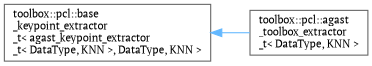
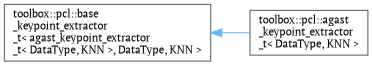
(309, 33) -> (309, 33)
